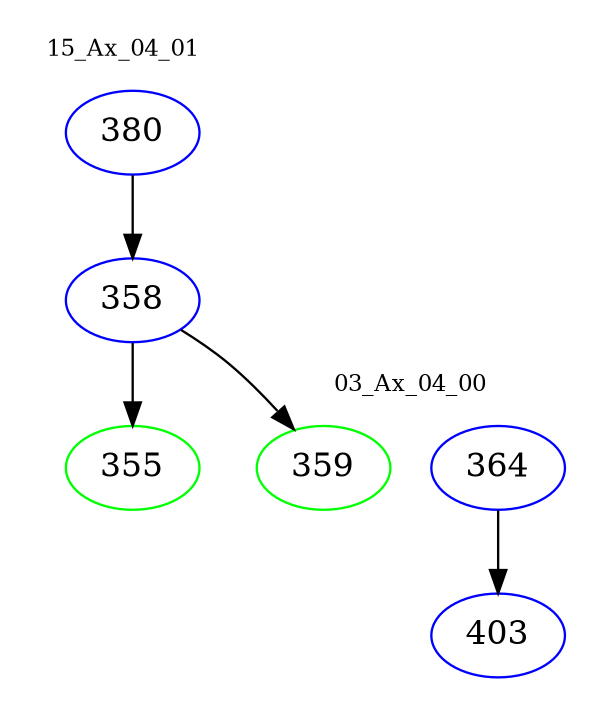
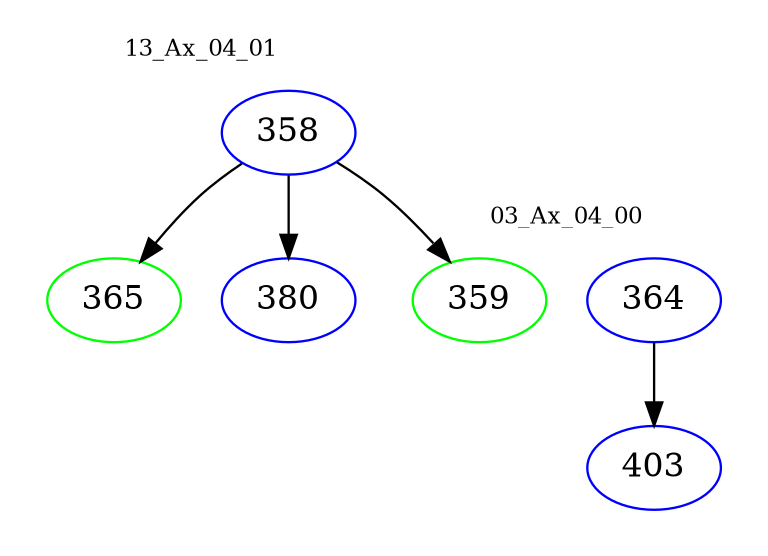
(123, 50) -> (201, 50)
(133, 205) -> (289, 205)
(133, 468) -> (114, 300)
